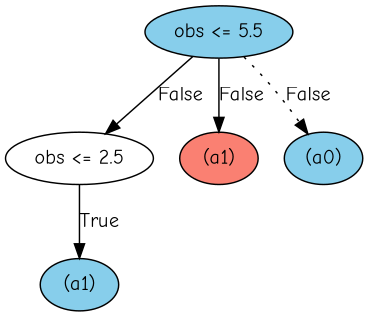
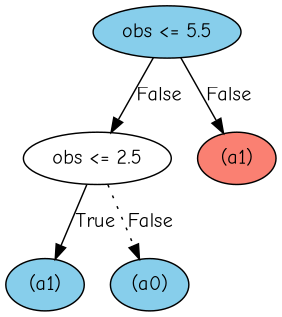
(273, 88) -> (121, 215)
